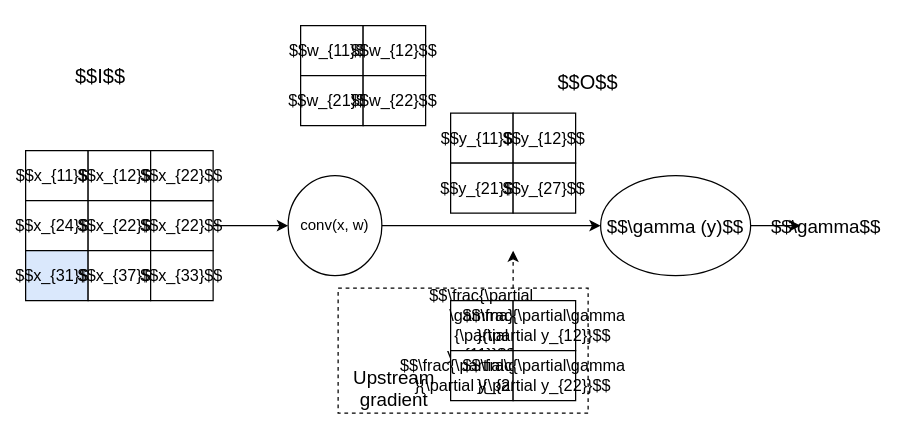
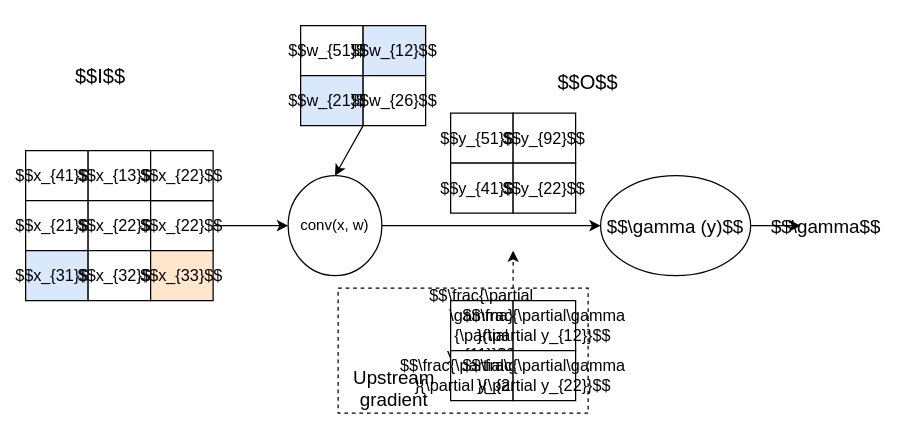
(332, 51) -> (332, 51)
(394, 51) -> (394, 51)
(332, 101) -> (332, 101)
(394, 101) -> (394, 101)
(482, 138) -> (482, 138)
(544, 138) -> (544, 138)
none -> (351, 147)
(57, 176) -> (57, 176)
(119, 176) -> (119, 176)
(482, 188) -> (482, 188)
(544, 188) -> (544, 188)
(57, 226) -> (57, 226)
(119, 276) -> (119, 276)
(182, 276) -> (182, 276)
